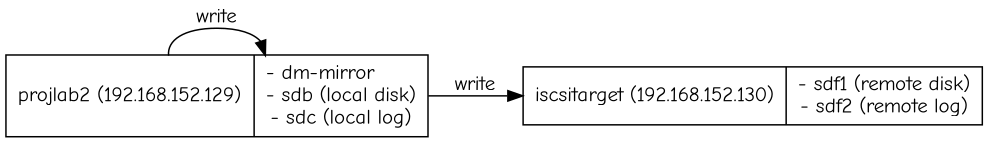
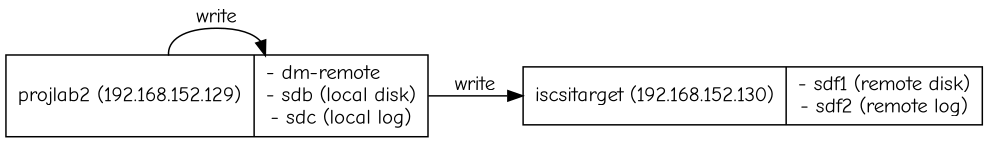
(320, 73) -> (323, 73)
